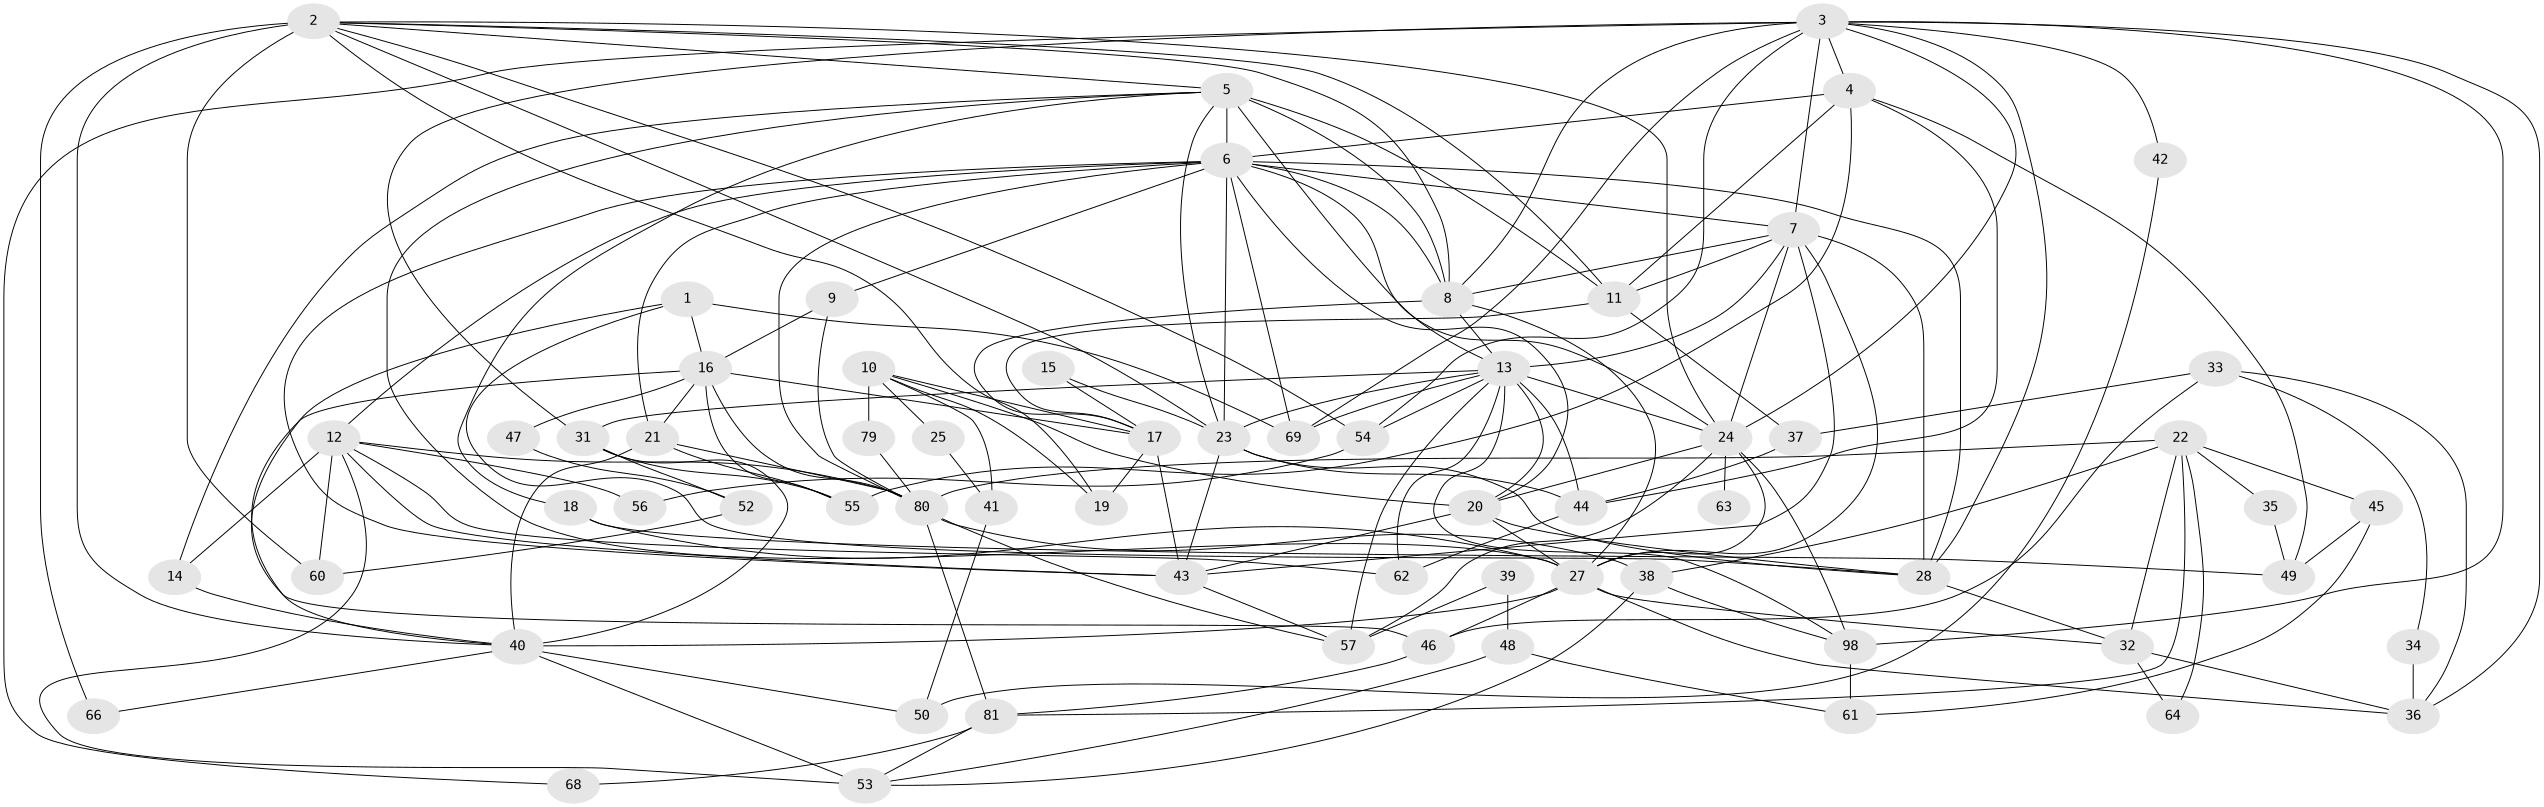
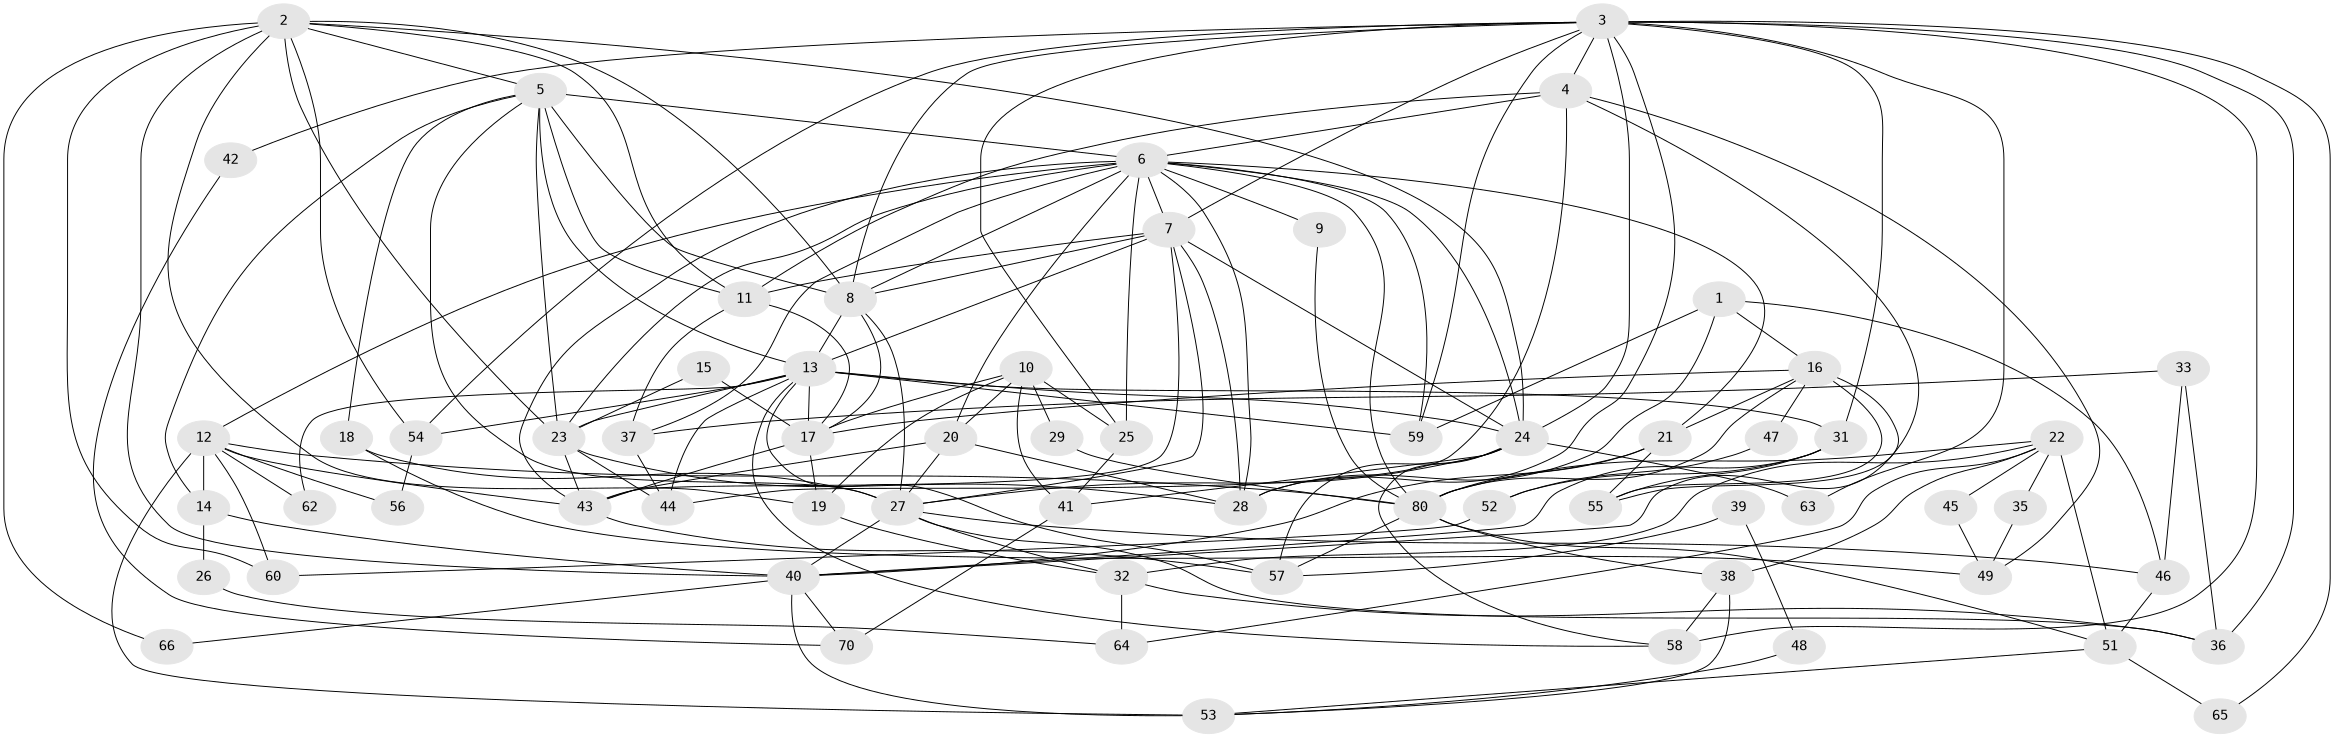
none -> (1109, 70)
none -> (2004, 170)
none -> (871, 254)
none -> (1129, 299)
(769, 334) -> none
(869, 438) -> (1057, 438)
(1293, 438) -> (1416, 438)
(1542, 447) -> (809, 404)
(1600, 473) -> (1297, 479)
(1491, 541) -> none
none -> (204, 577)
(2026, 612) -> (942, 544)
(1850, 647) -> (1675, 647)
(2413, 647) -> none
(922, 716) -> (847, 647)
(991, 716) -> (2110, 647)
(1850, 716) -> none
(573, 786) -> (2220, 716)
